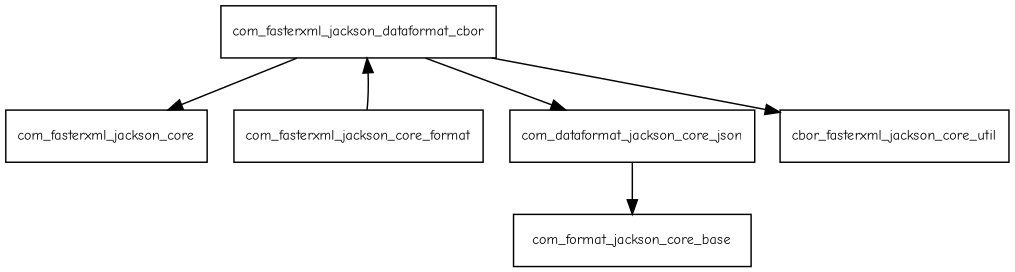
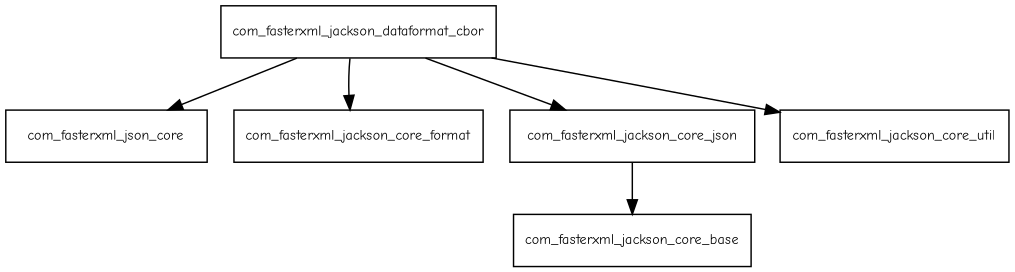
(368, 91) -> (349, 77)
(106, 136) -> (106, 136)
(632, 136) -> (632, 136)
(895, 136) -> (895, 136)
(632, 240) -> (632, 240)
